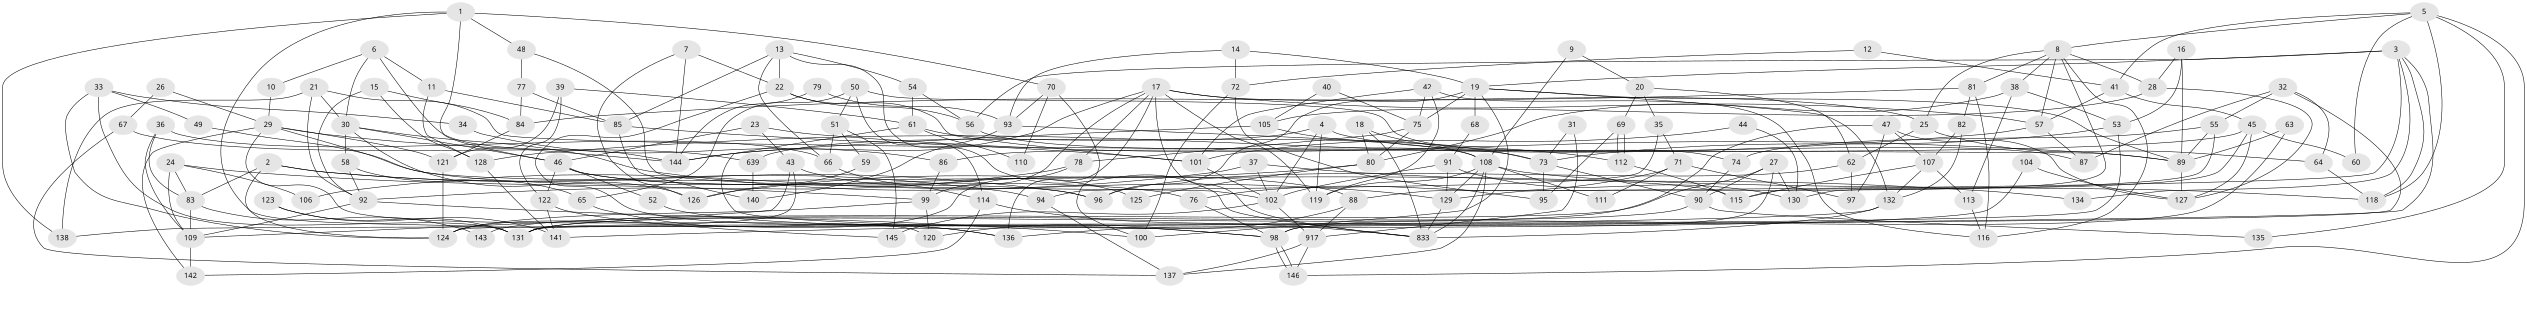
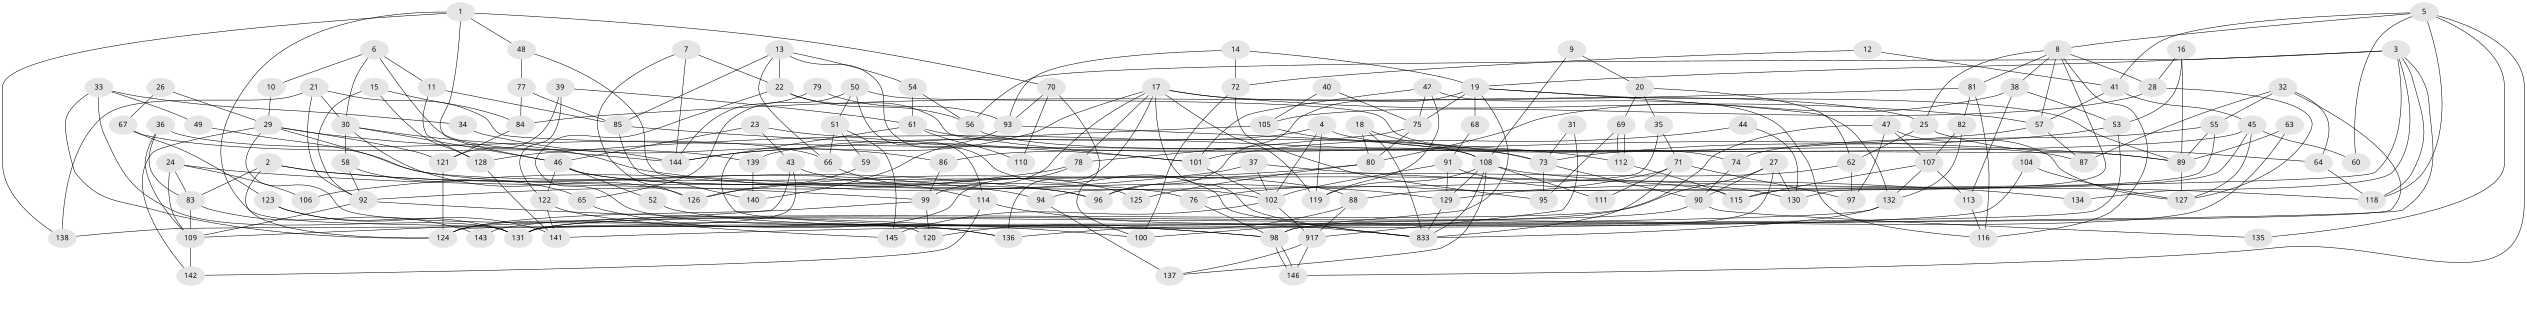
(753, 163) -> (753, 163)
none -> (1506, 230)
(460, 267) -> (198, 158)
